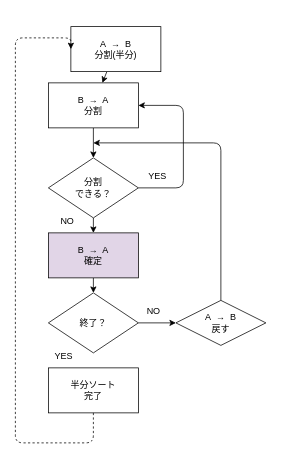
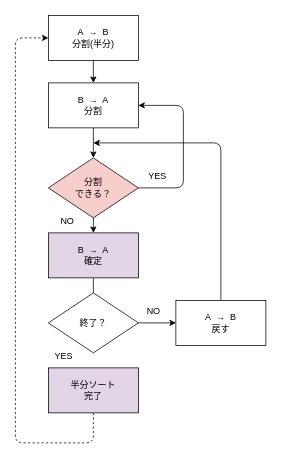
(116, 49) -> (93, 38)
(93, 188) -> (93, 188)
(93, 286) -> (93, 288)
(221, 323) -> (221, 323)
(93, 390) -> (93, 390)
